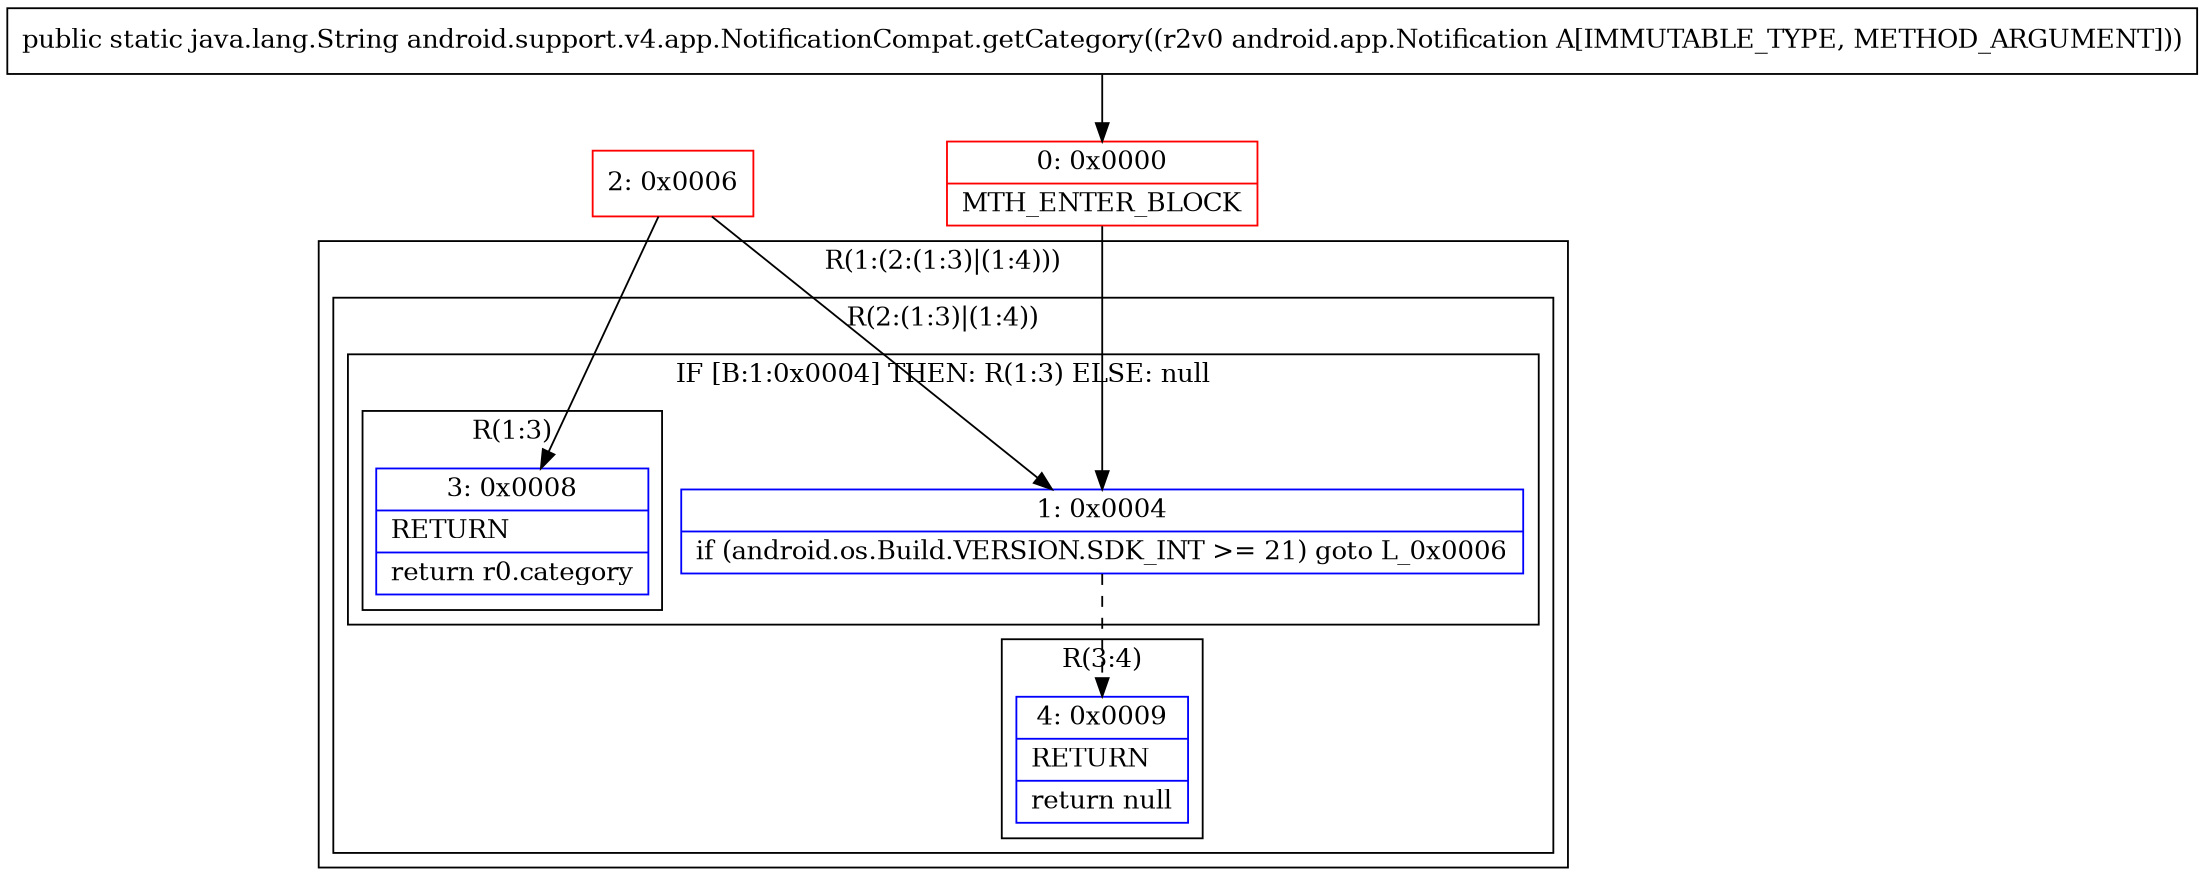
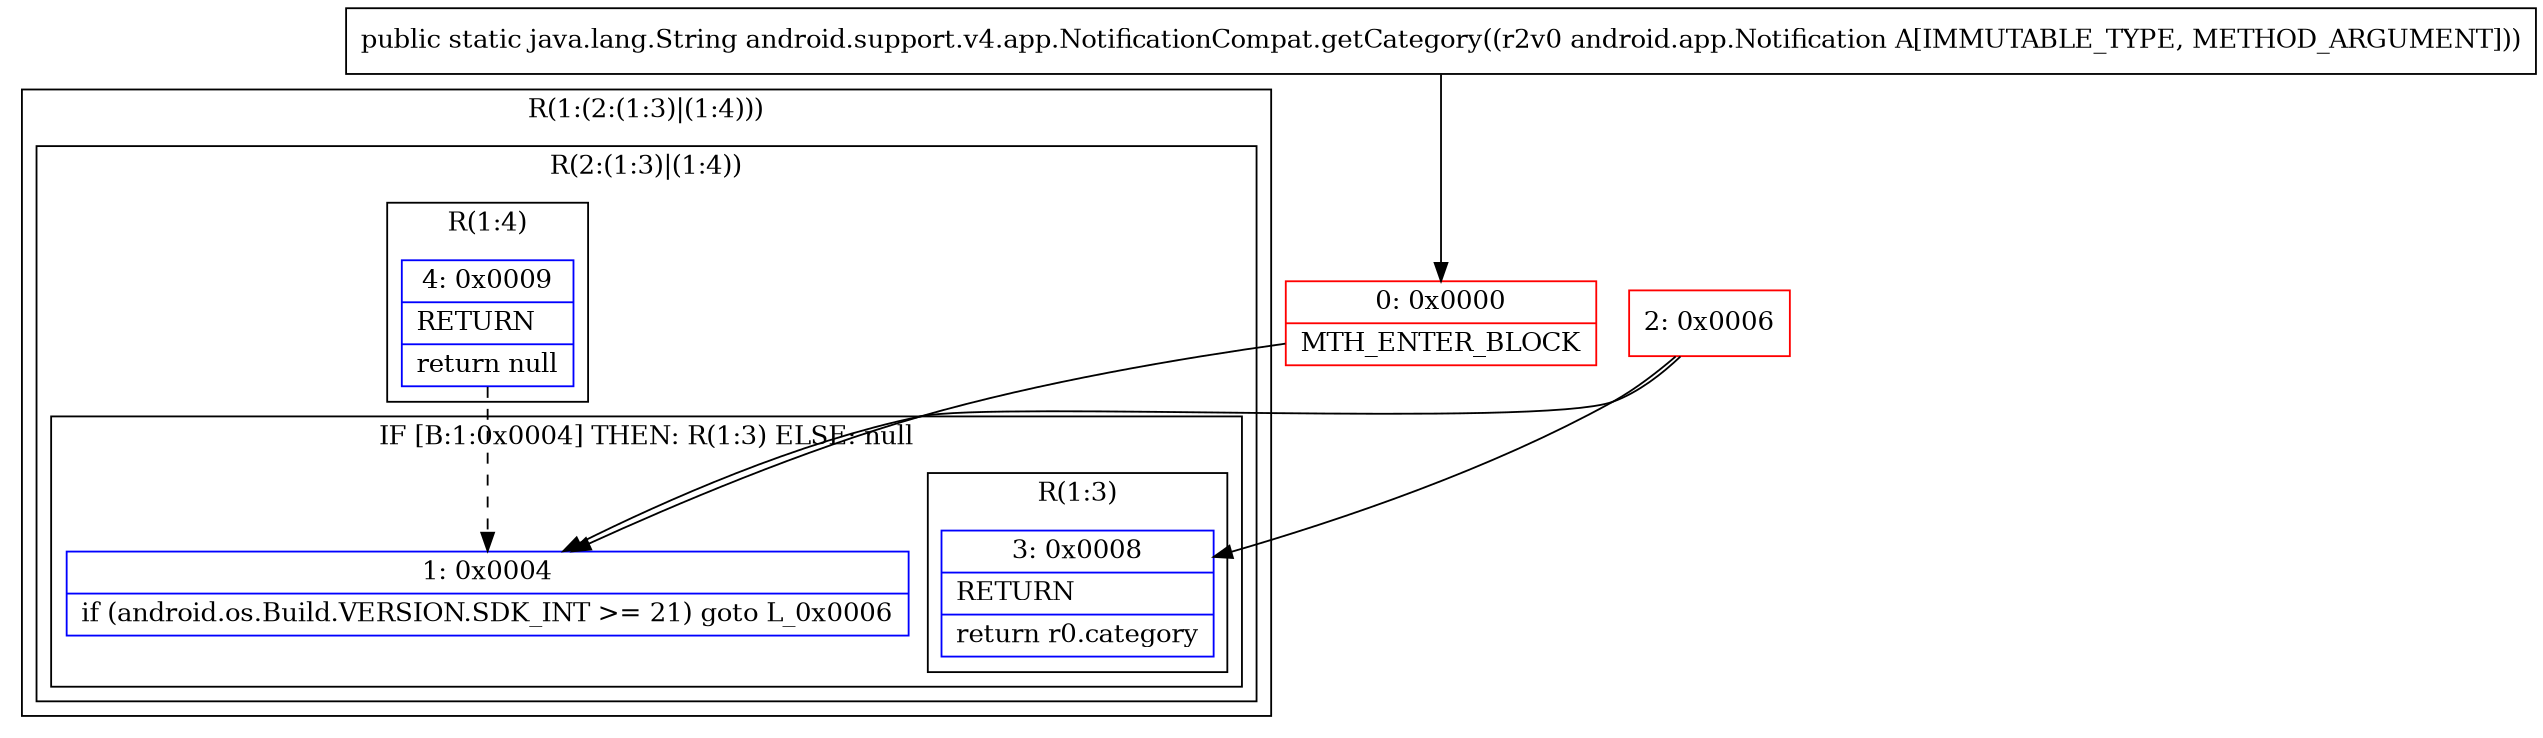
(1102, 613) -> (488, 460)
(1102, 660) -> (488, 224)
